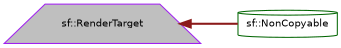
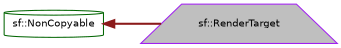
(214, 24) -> (138, 24)
